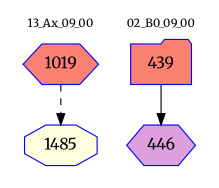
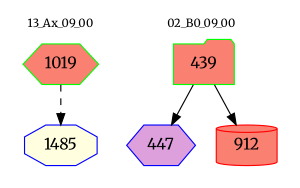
(61, 64) -> (61, 64)
(161, 64) -> (204, 64)
(161, 145) -> (161, 145)
none -> (247, 145)
